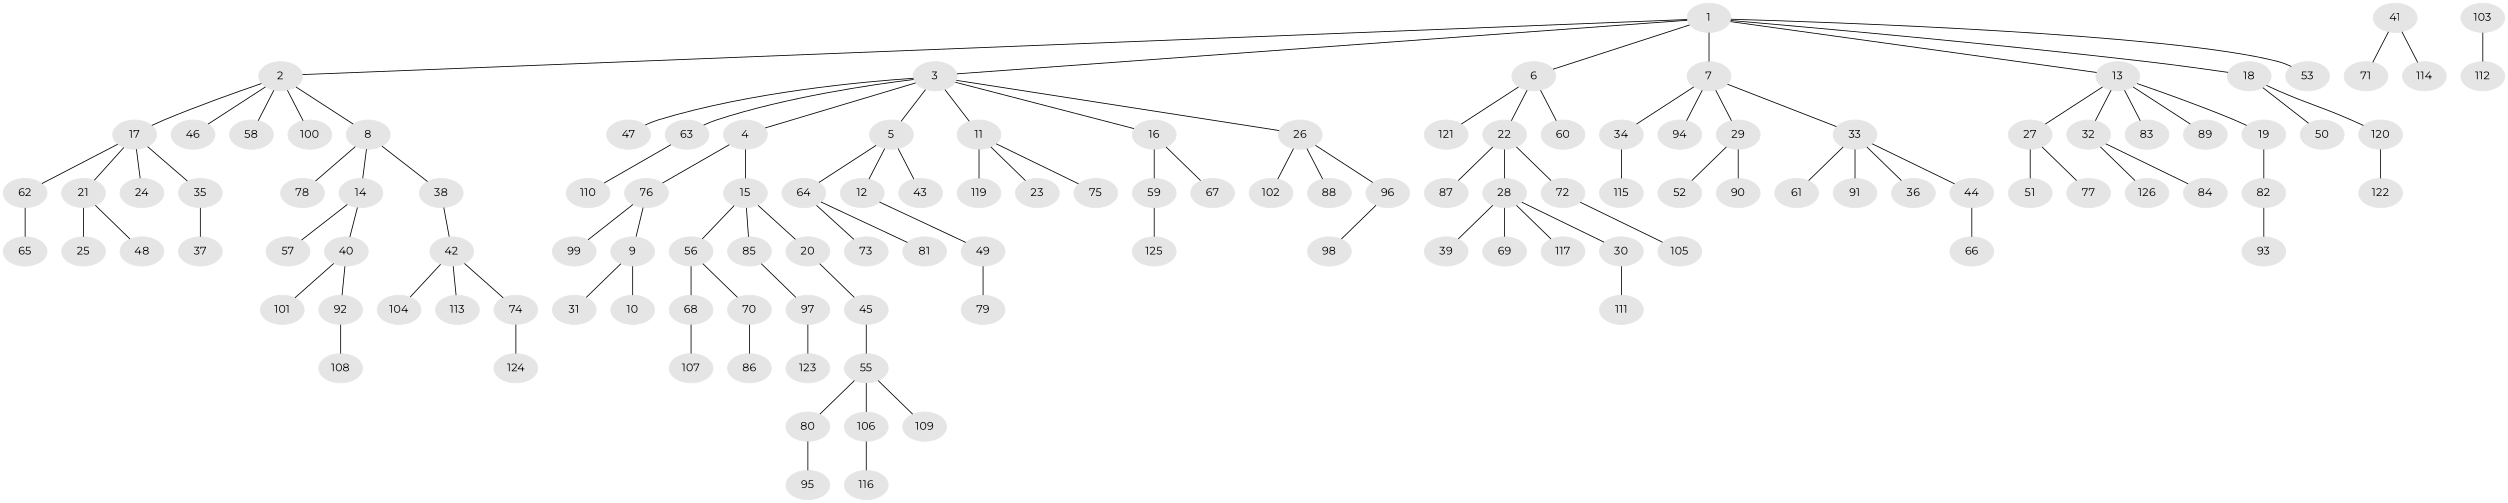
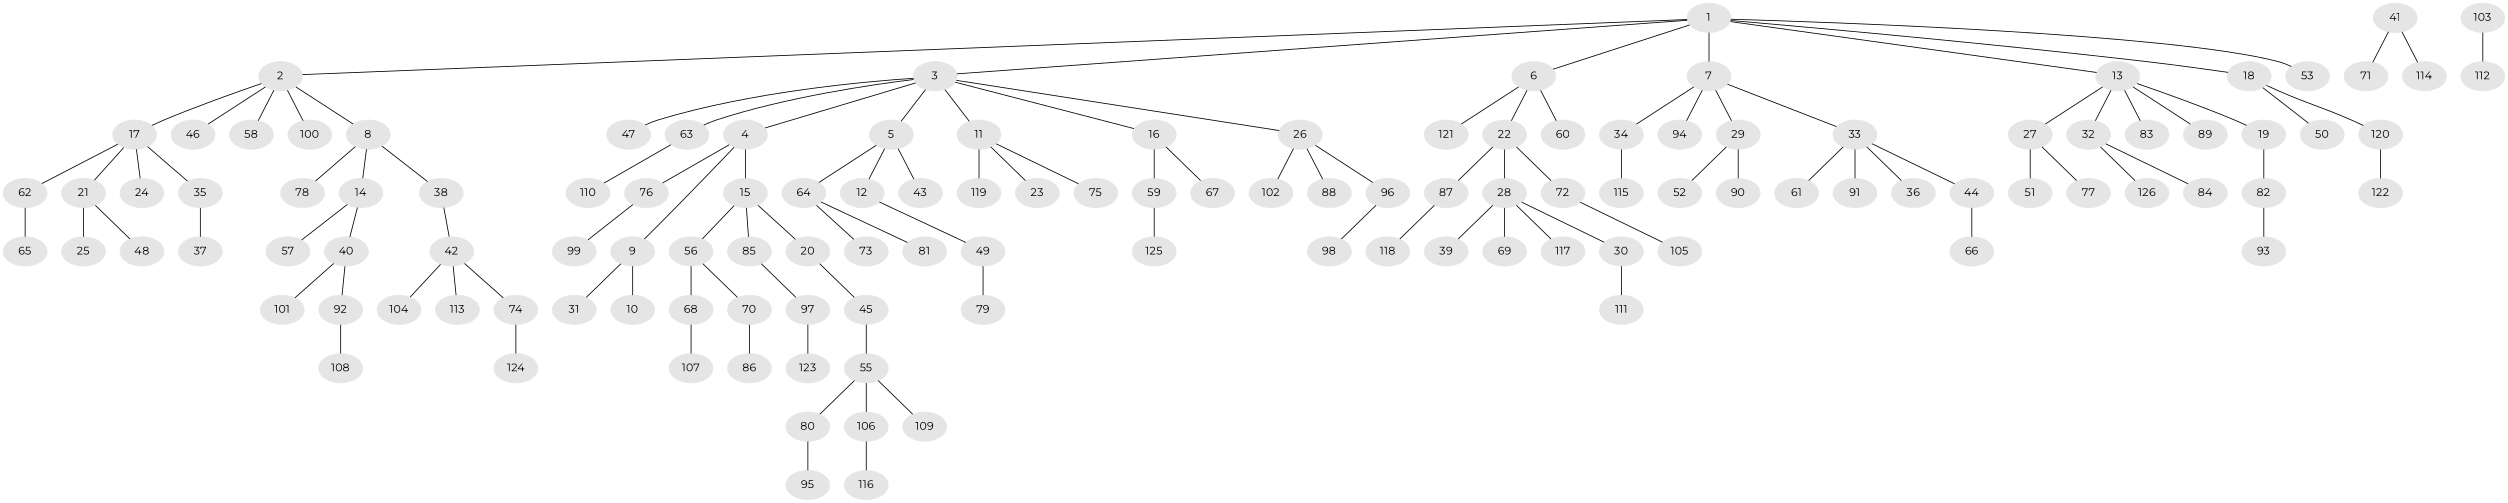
(640, 222) -> (690, 193)
none -> (1388, 251)
